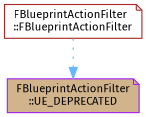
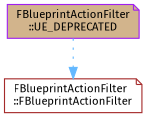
(73, 53) -> (73, 53)
